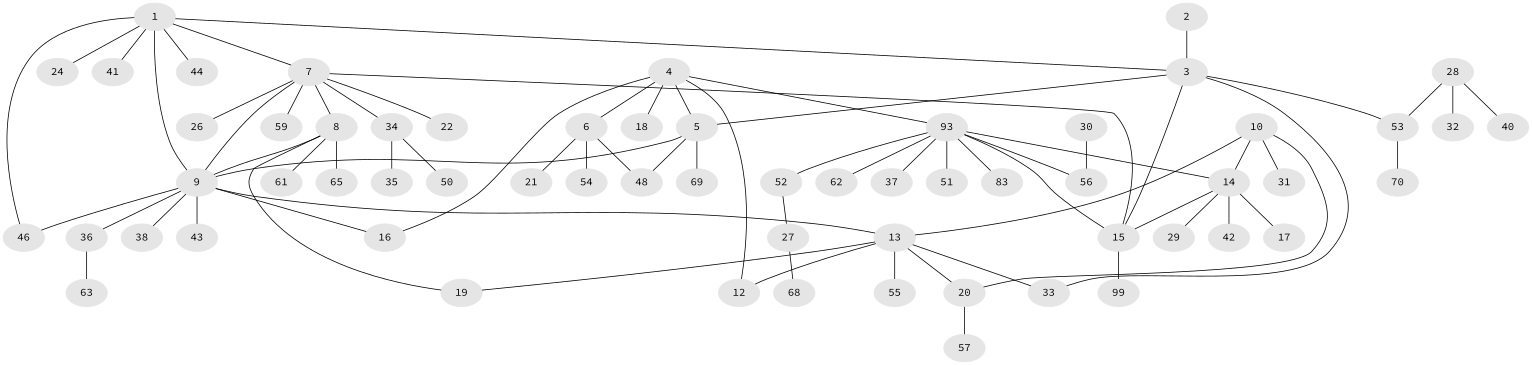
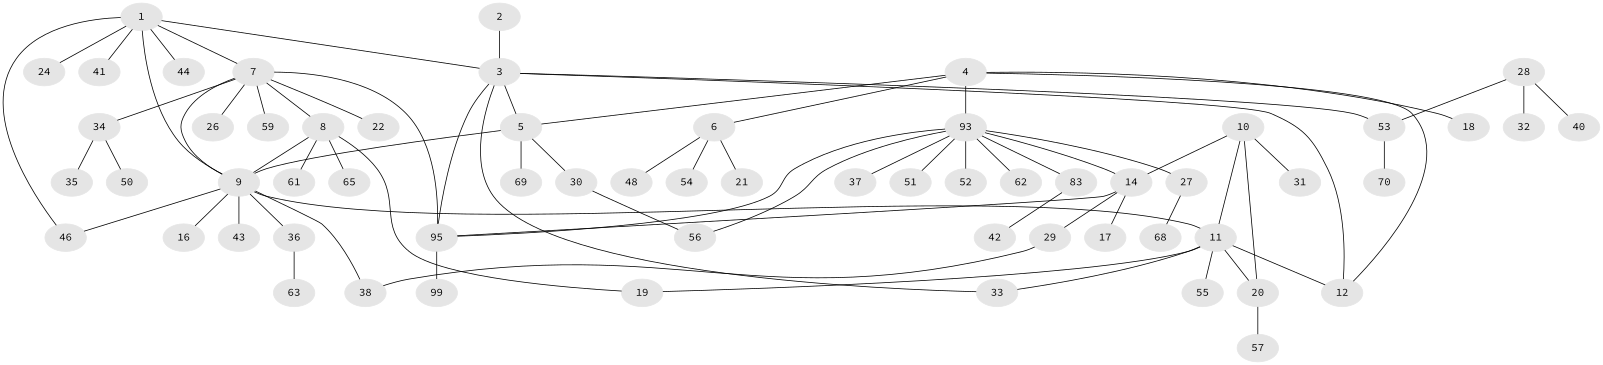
none -> (1182, 103)
(523, 148) -> none
(669, 155) -> (549, 155)
(785, 210) -> (1079, 147)
(1229, 210) -> (1032, 213)
(895, 238) -> (1216, 238)
(1119, 238) -> (437, 238)
none -> (661, 268)
